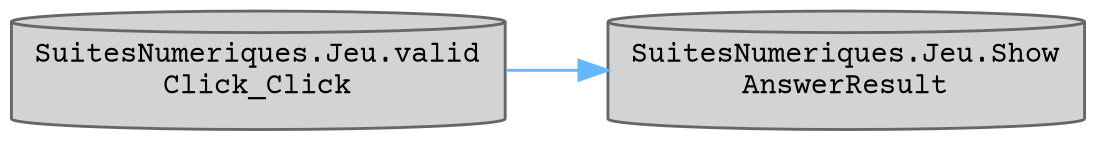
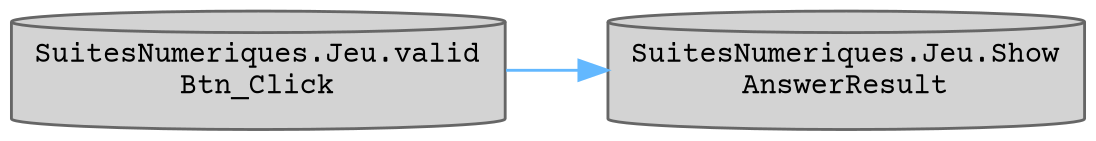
(258, 70) -> (258, 70)
